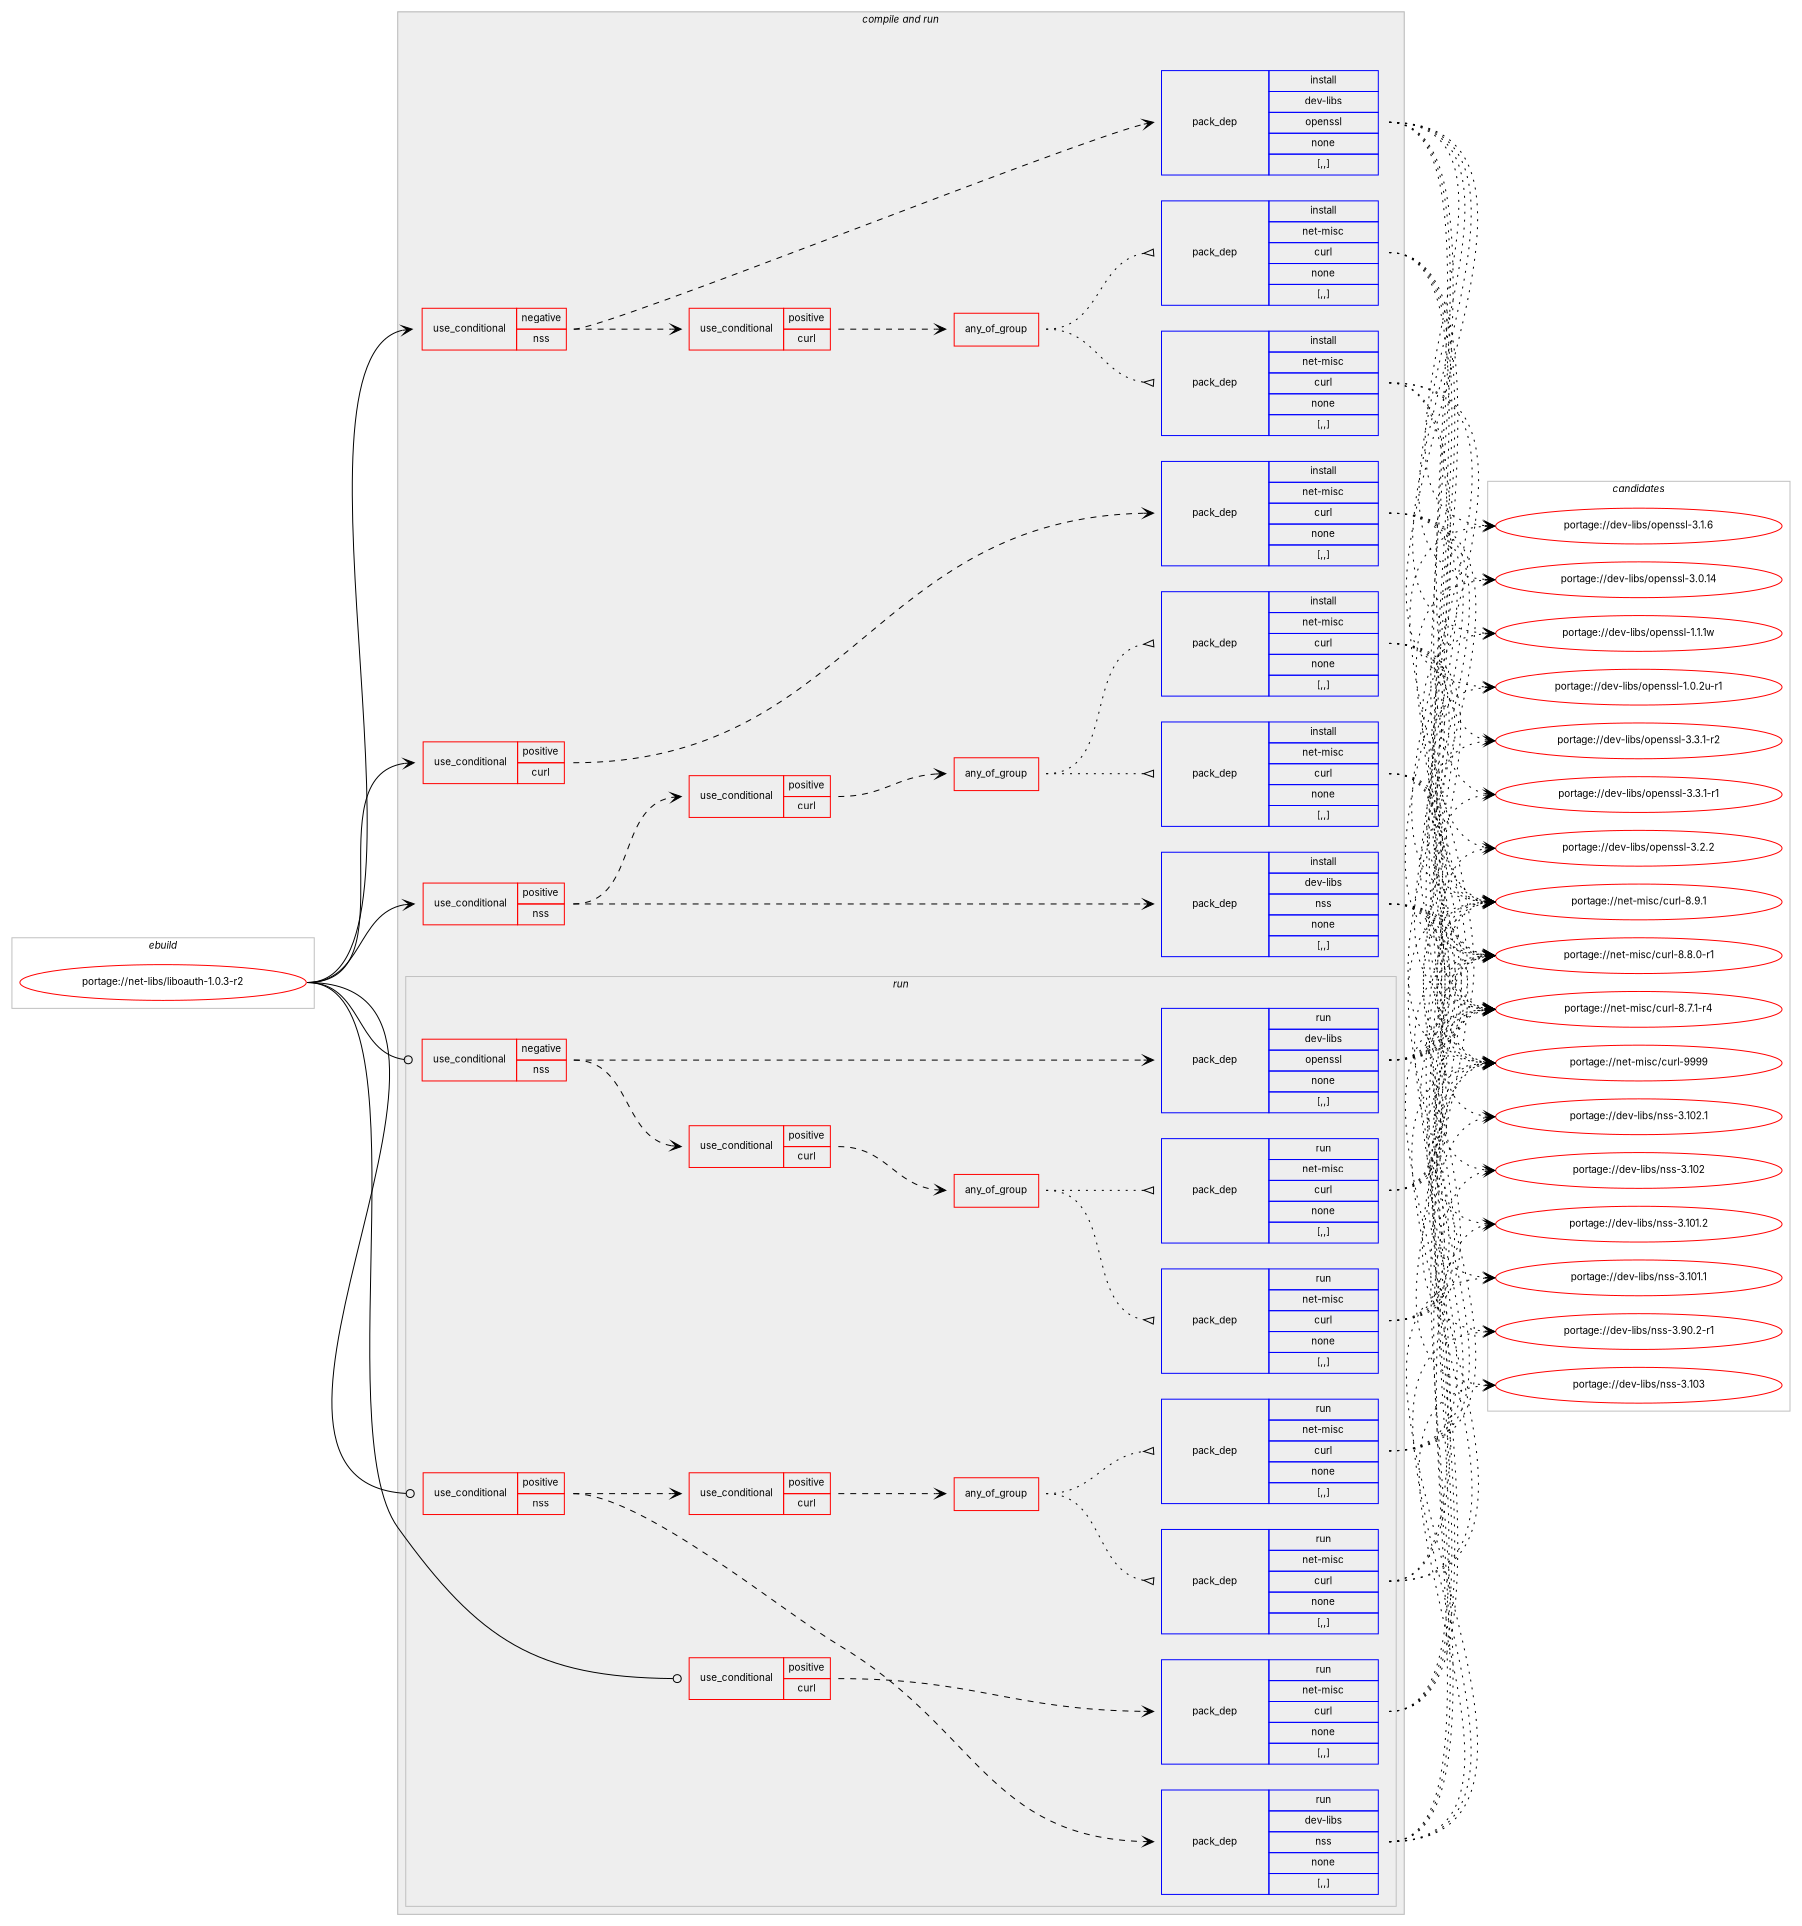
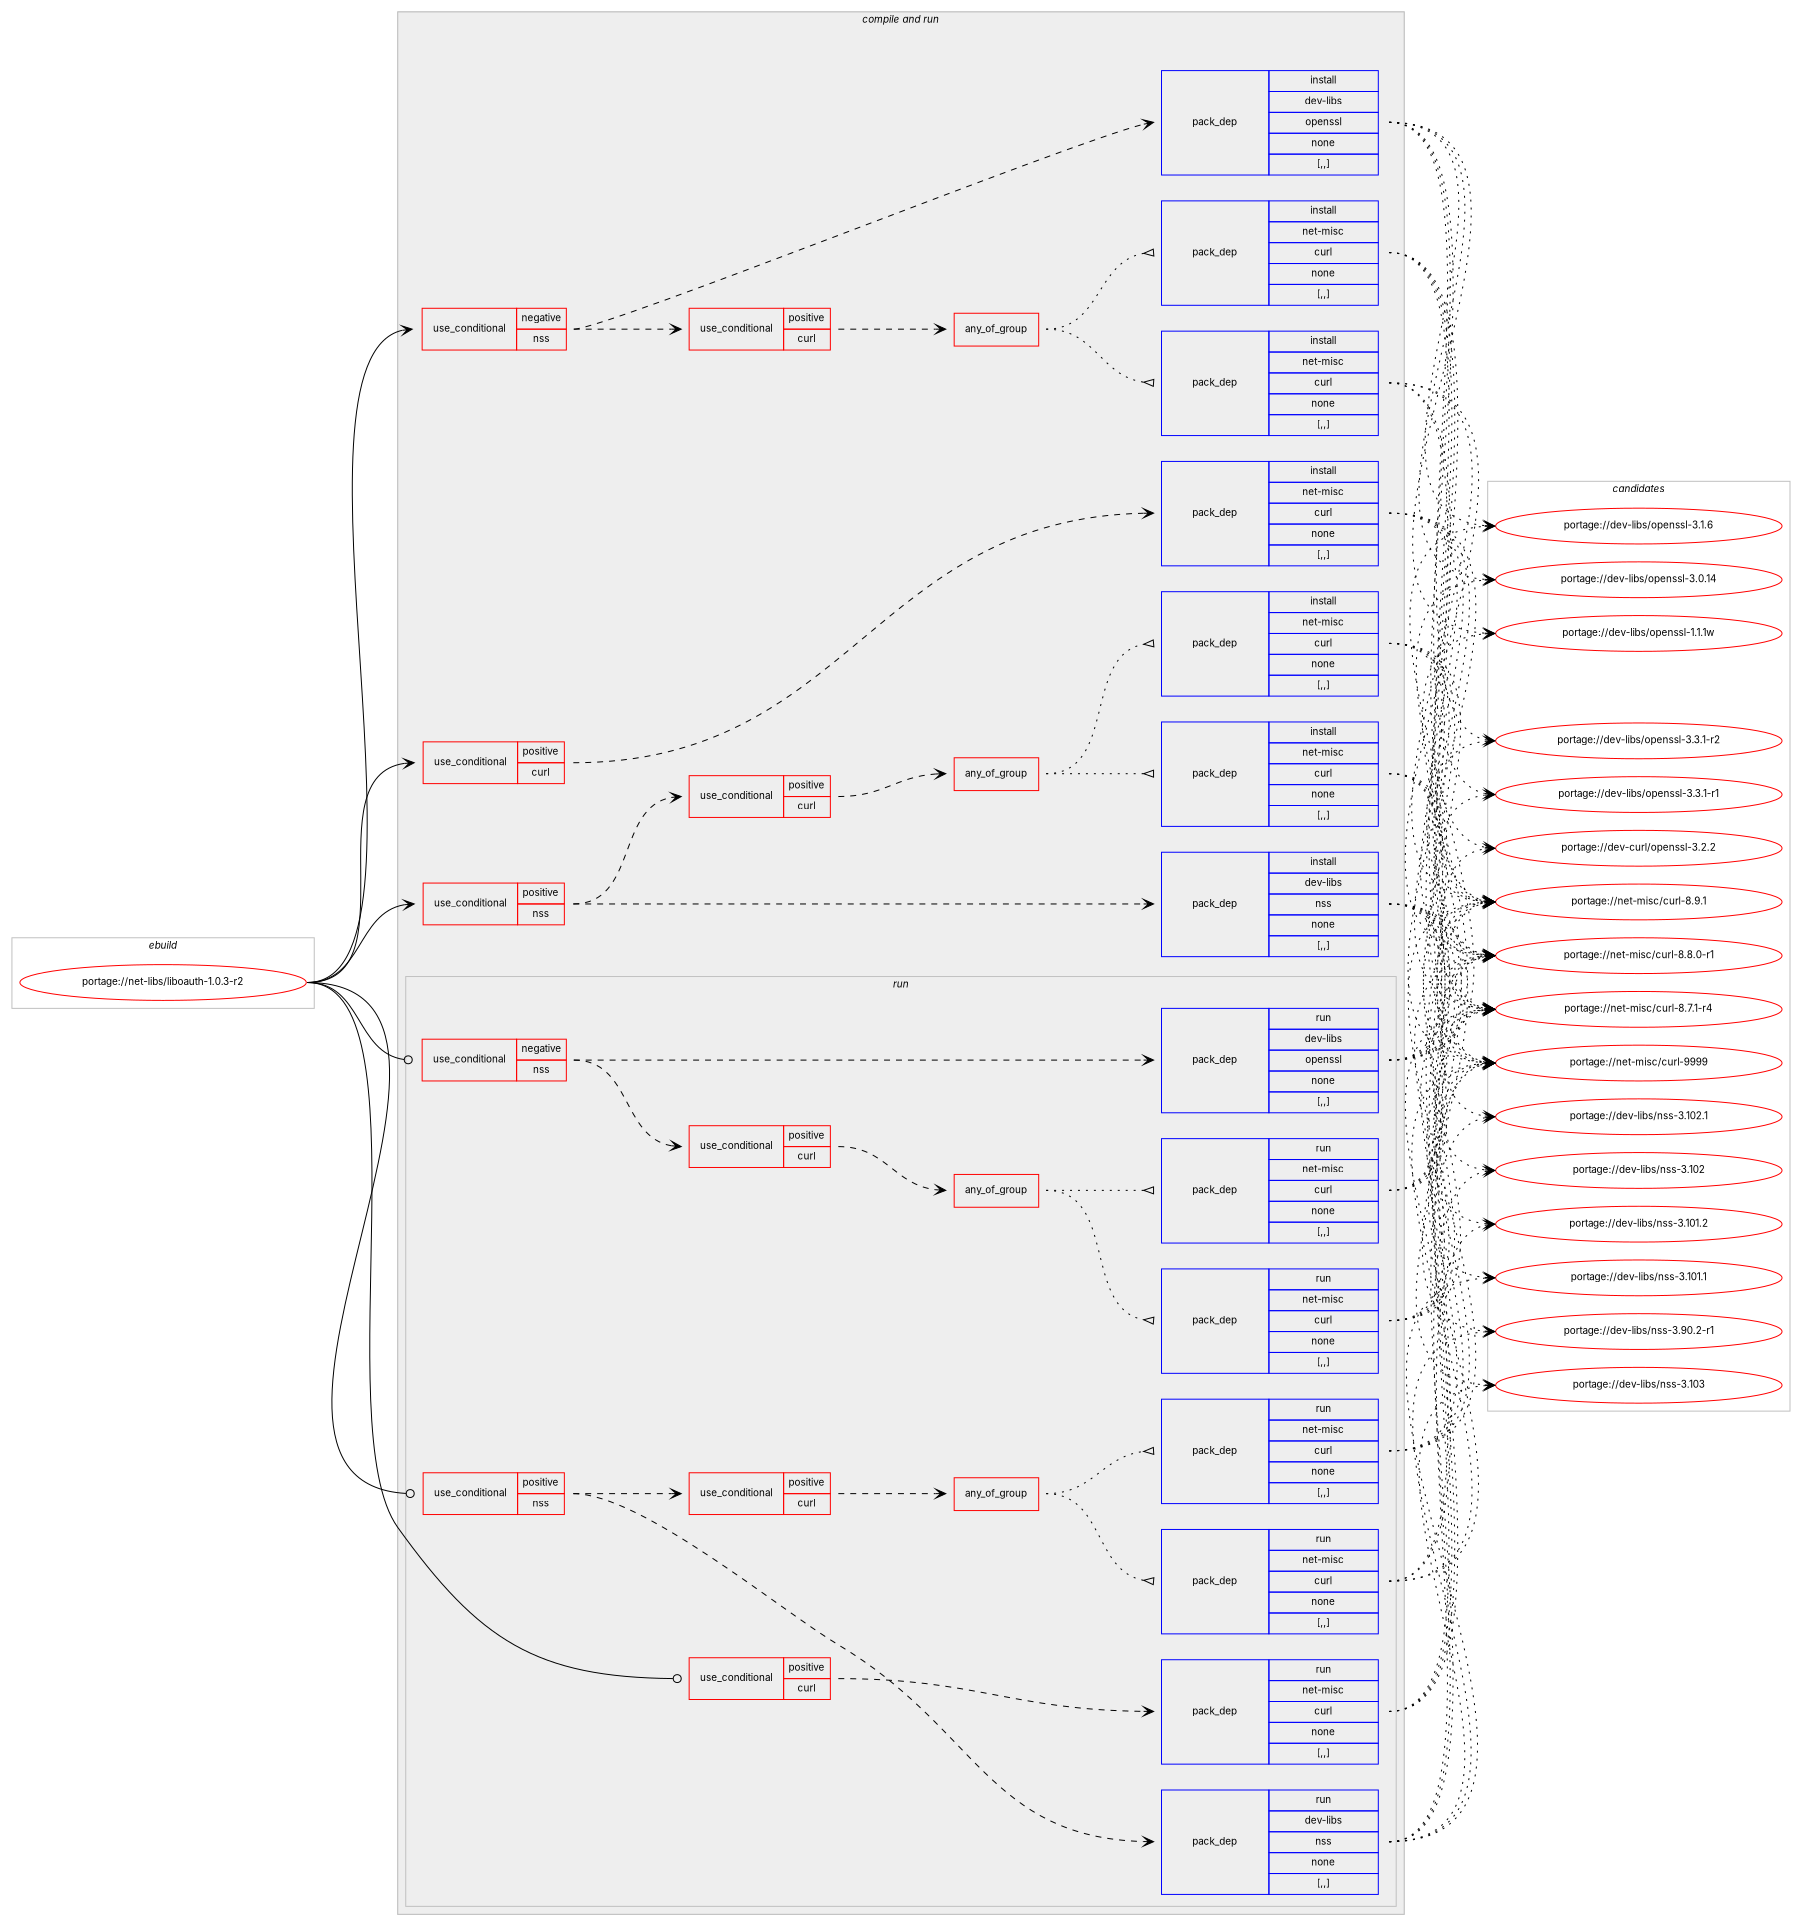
(1639, 687) -> none
(1639, 848) -> (1639, 848)
